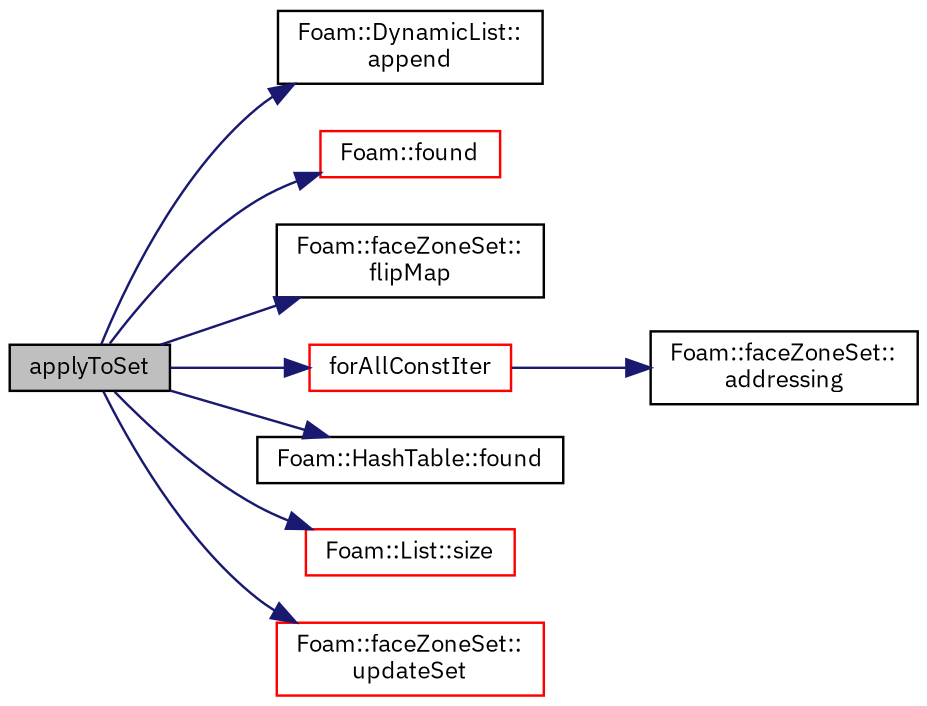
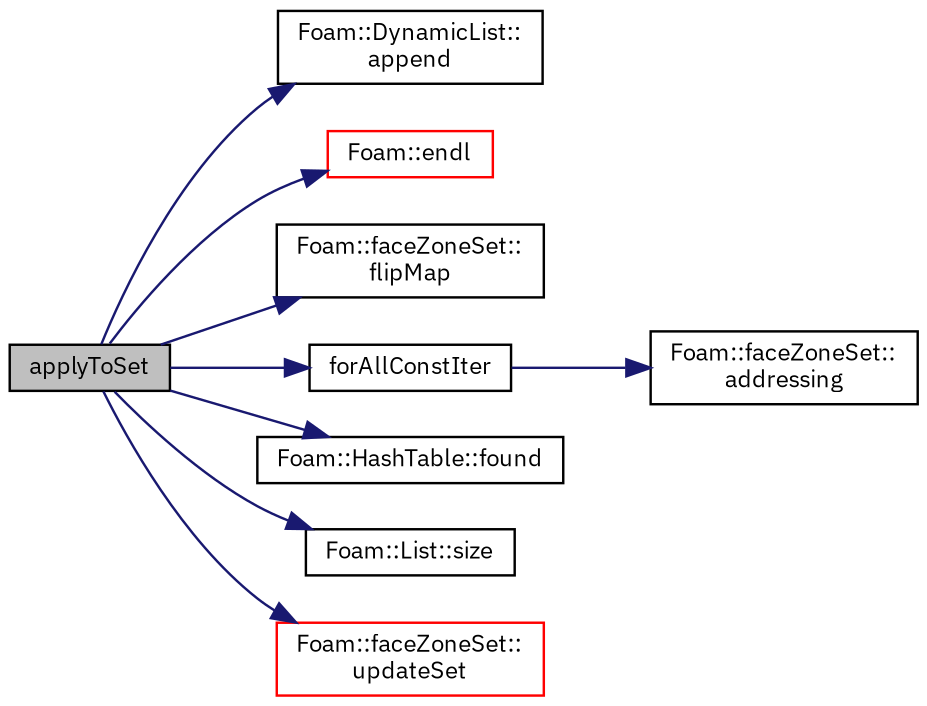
(410, 154) -> (410, 154)
(410, 368) -> (410, 368)
(410, 552) -> (410, 552)
